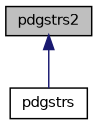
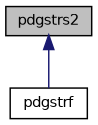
(49, 103) -> (49, 103)
